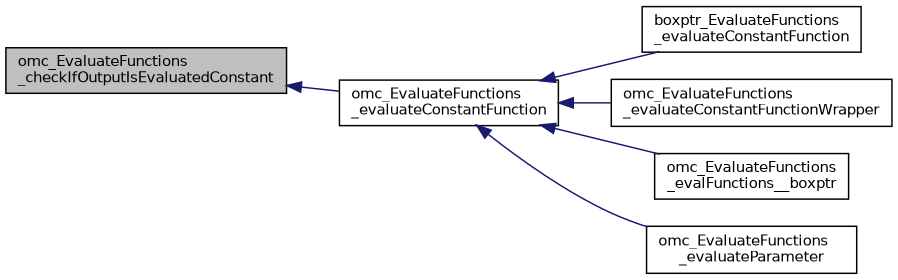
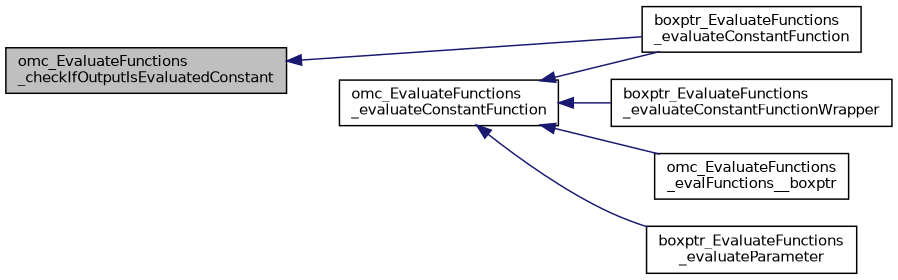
(320, 89) -> (472, 48)
(752, 103) -> (752, 103)
(752, 250) -> (752, 250)
